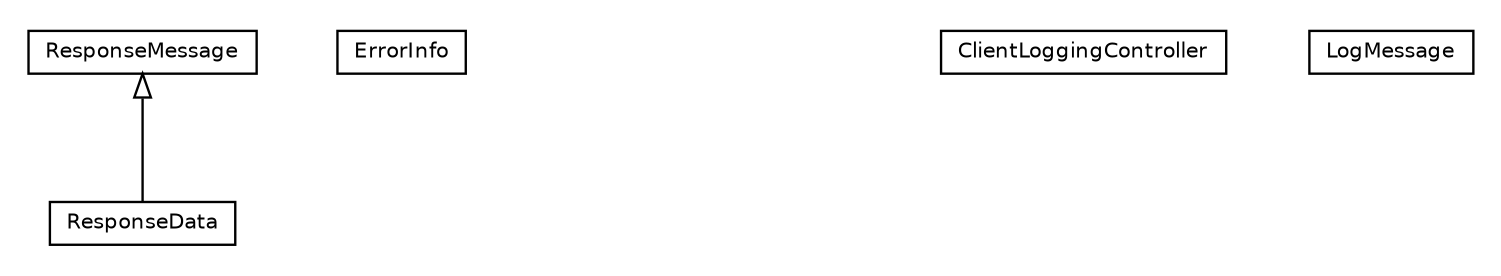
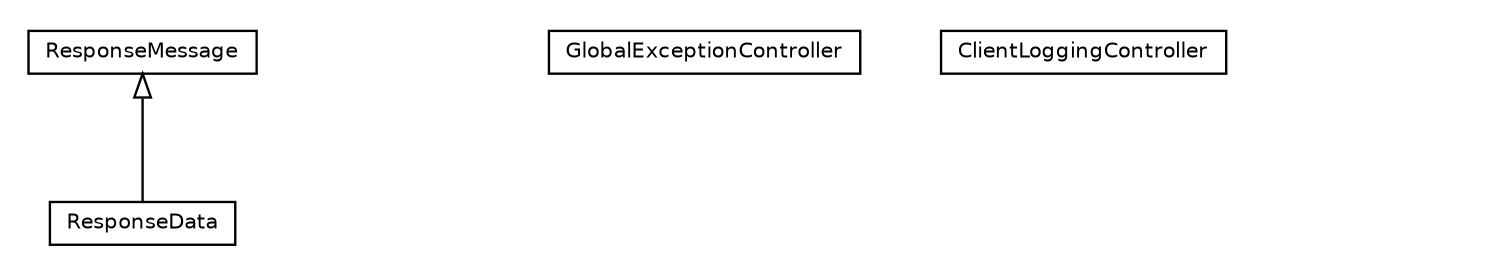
(402, 52) -> none
none -> (703, 52)
(1390, 52) -> none
